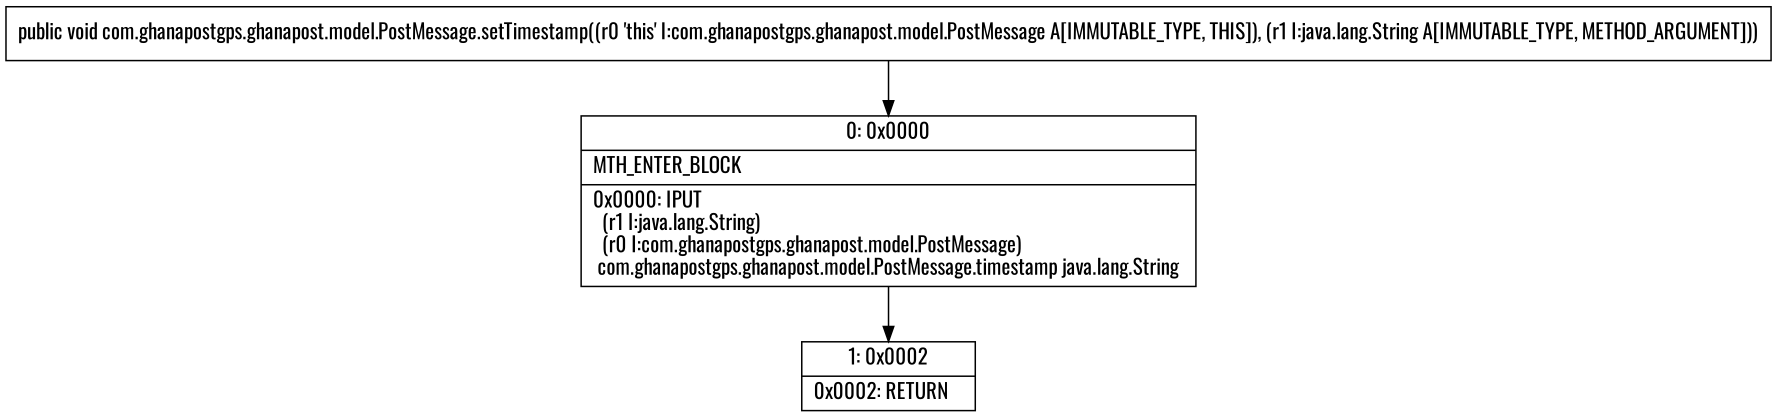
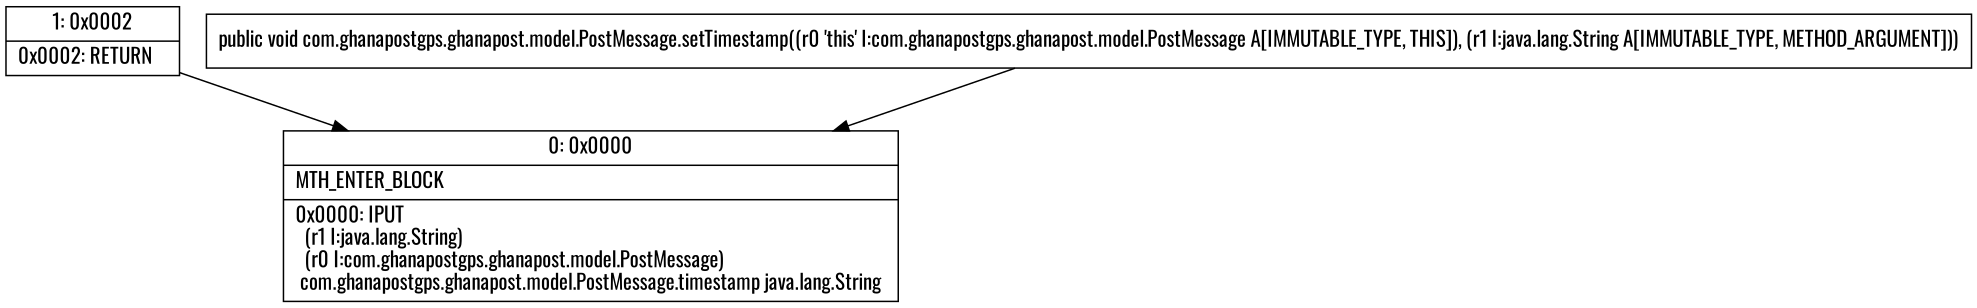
(889, 306) -> (257, 99)
